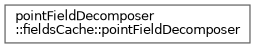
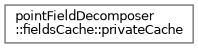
(128, 24) -> (99, 24)
